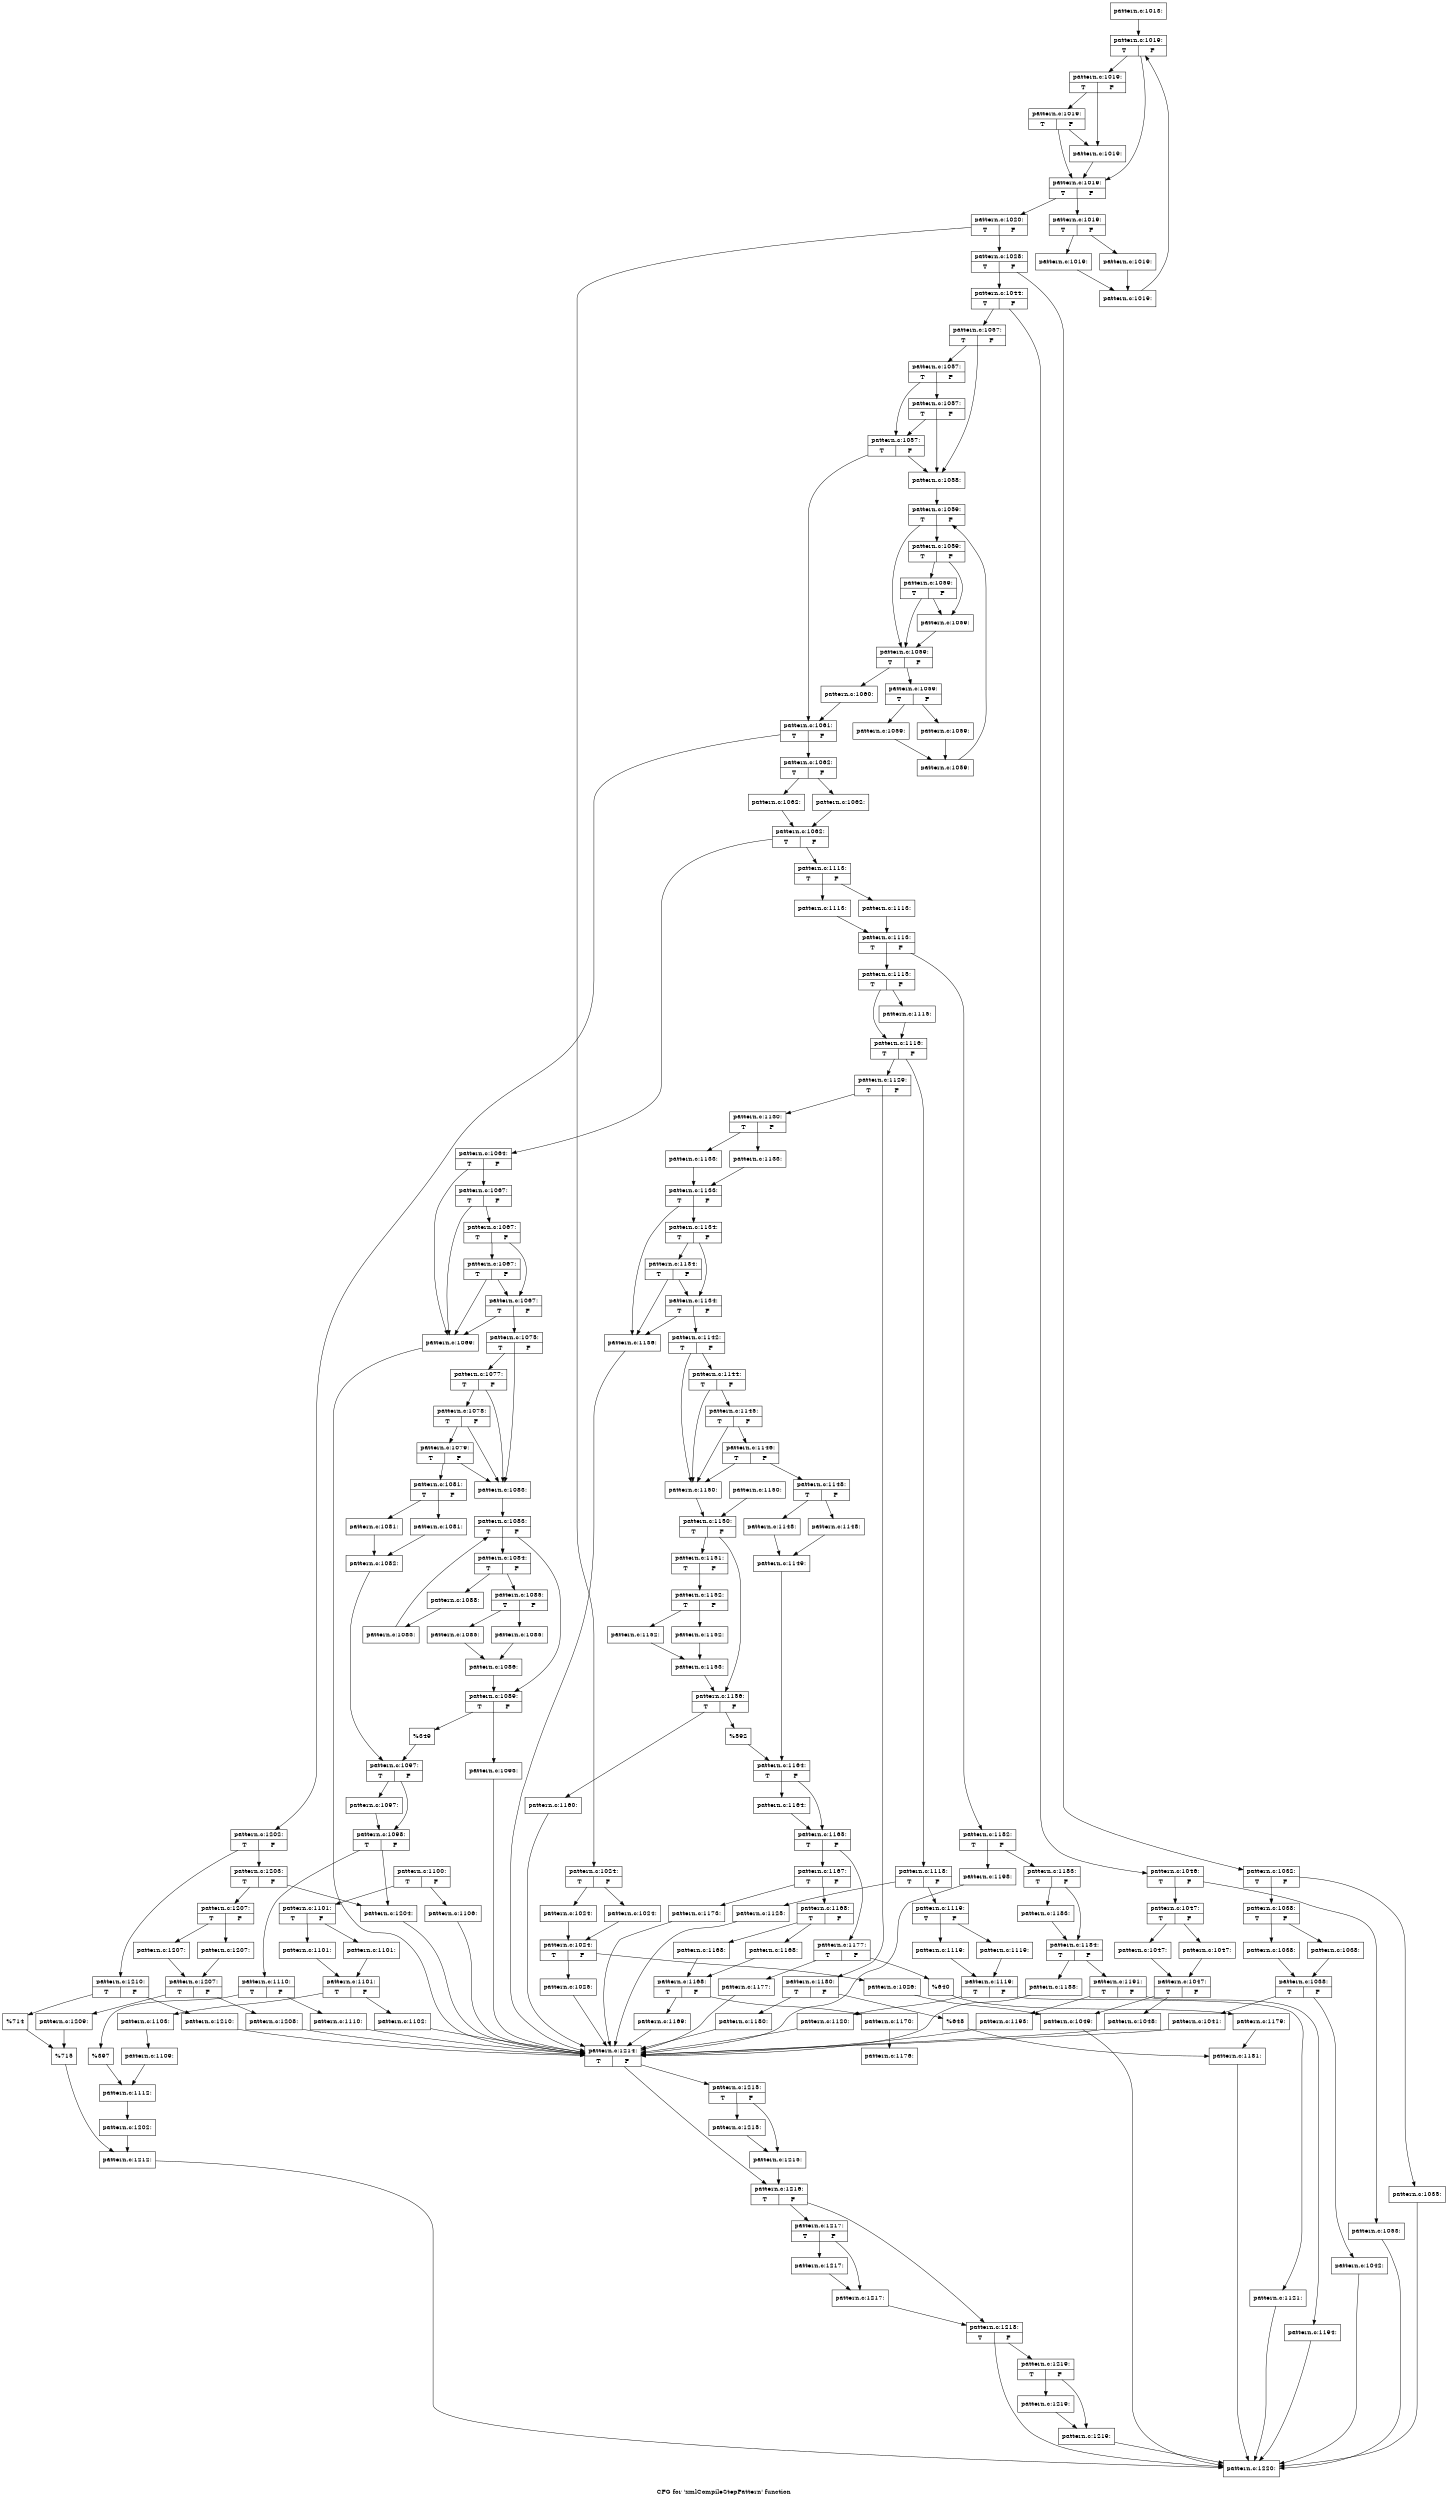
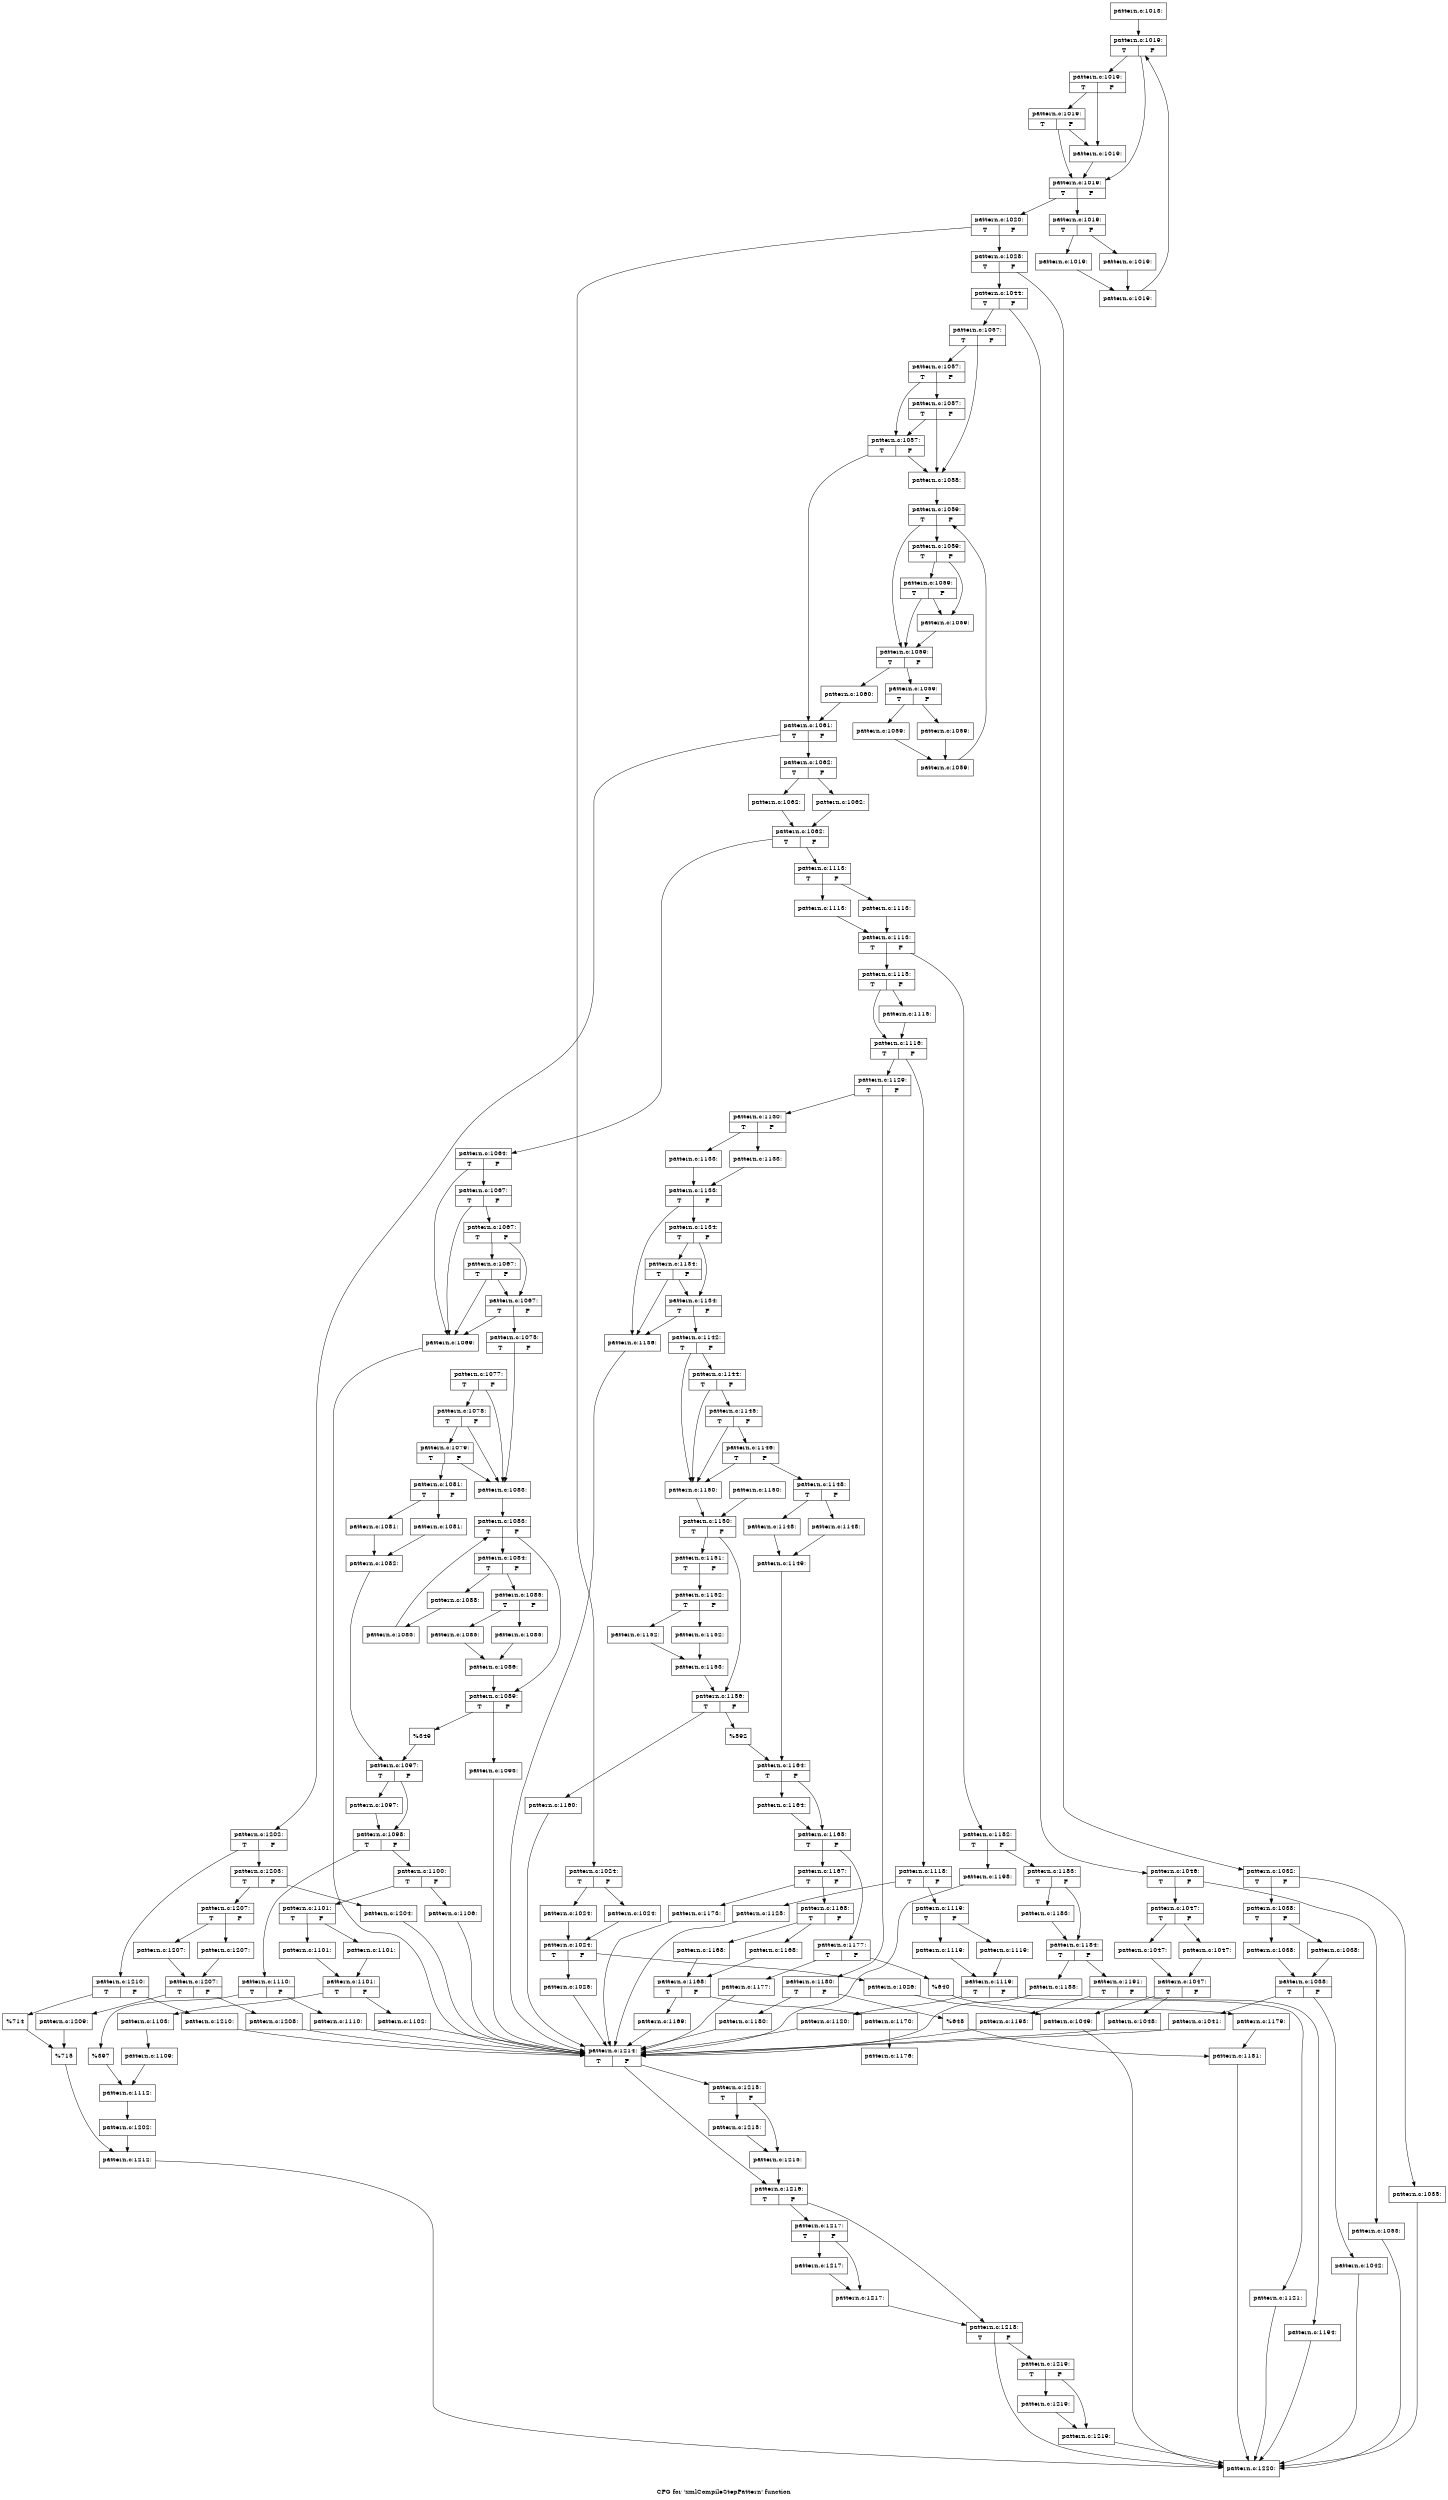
(498, 1360) -> none
(385, 1876) -> (400, 1857)
